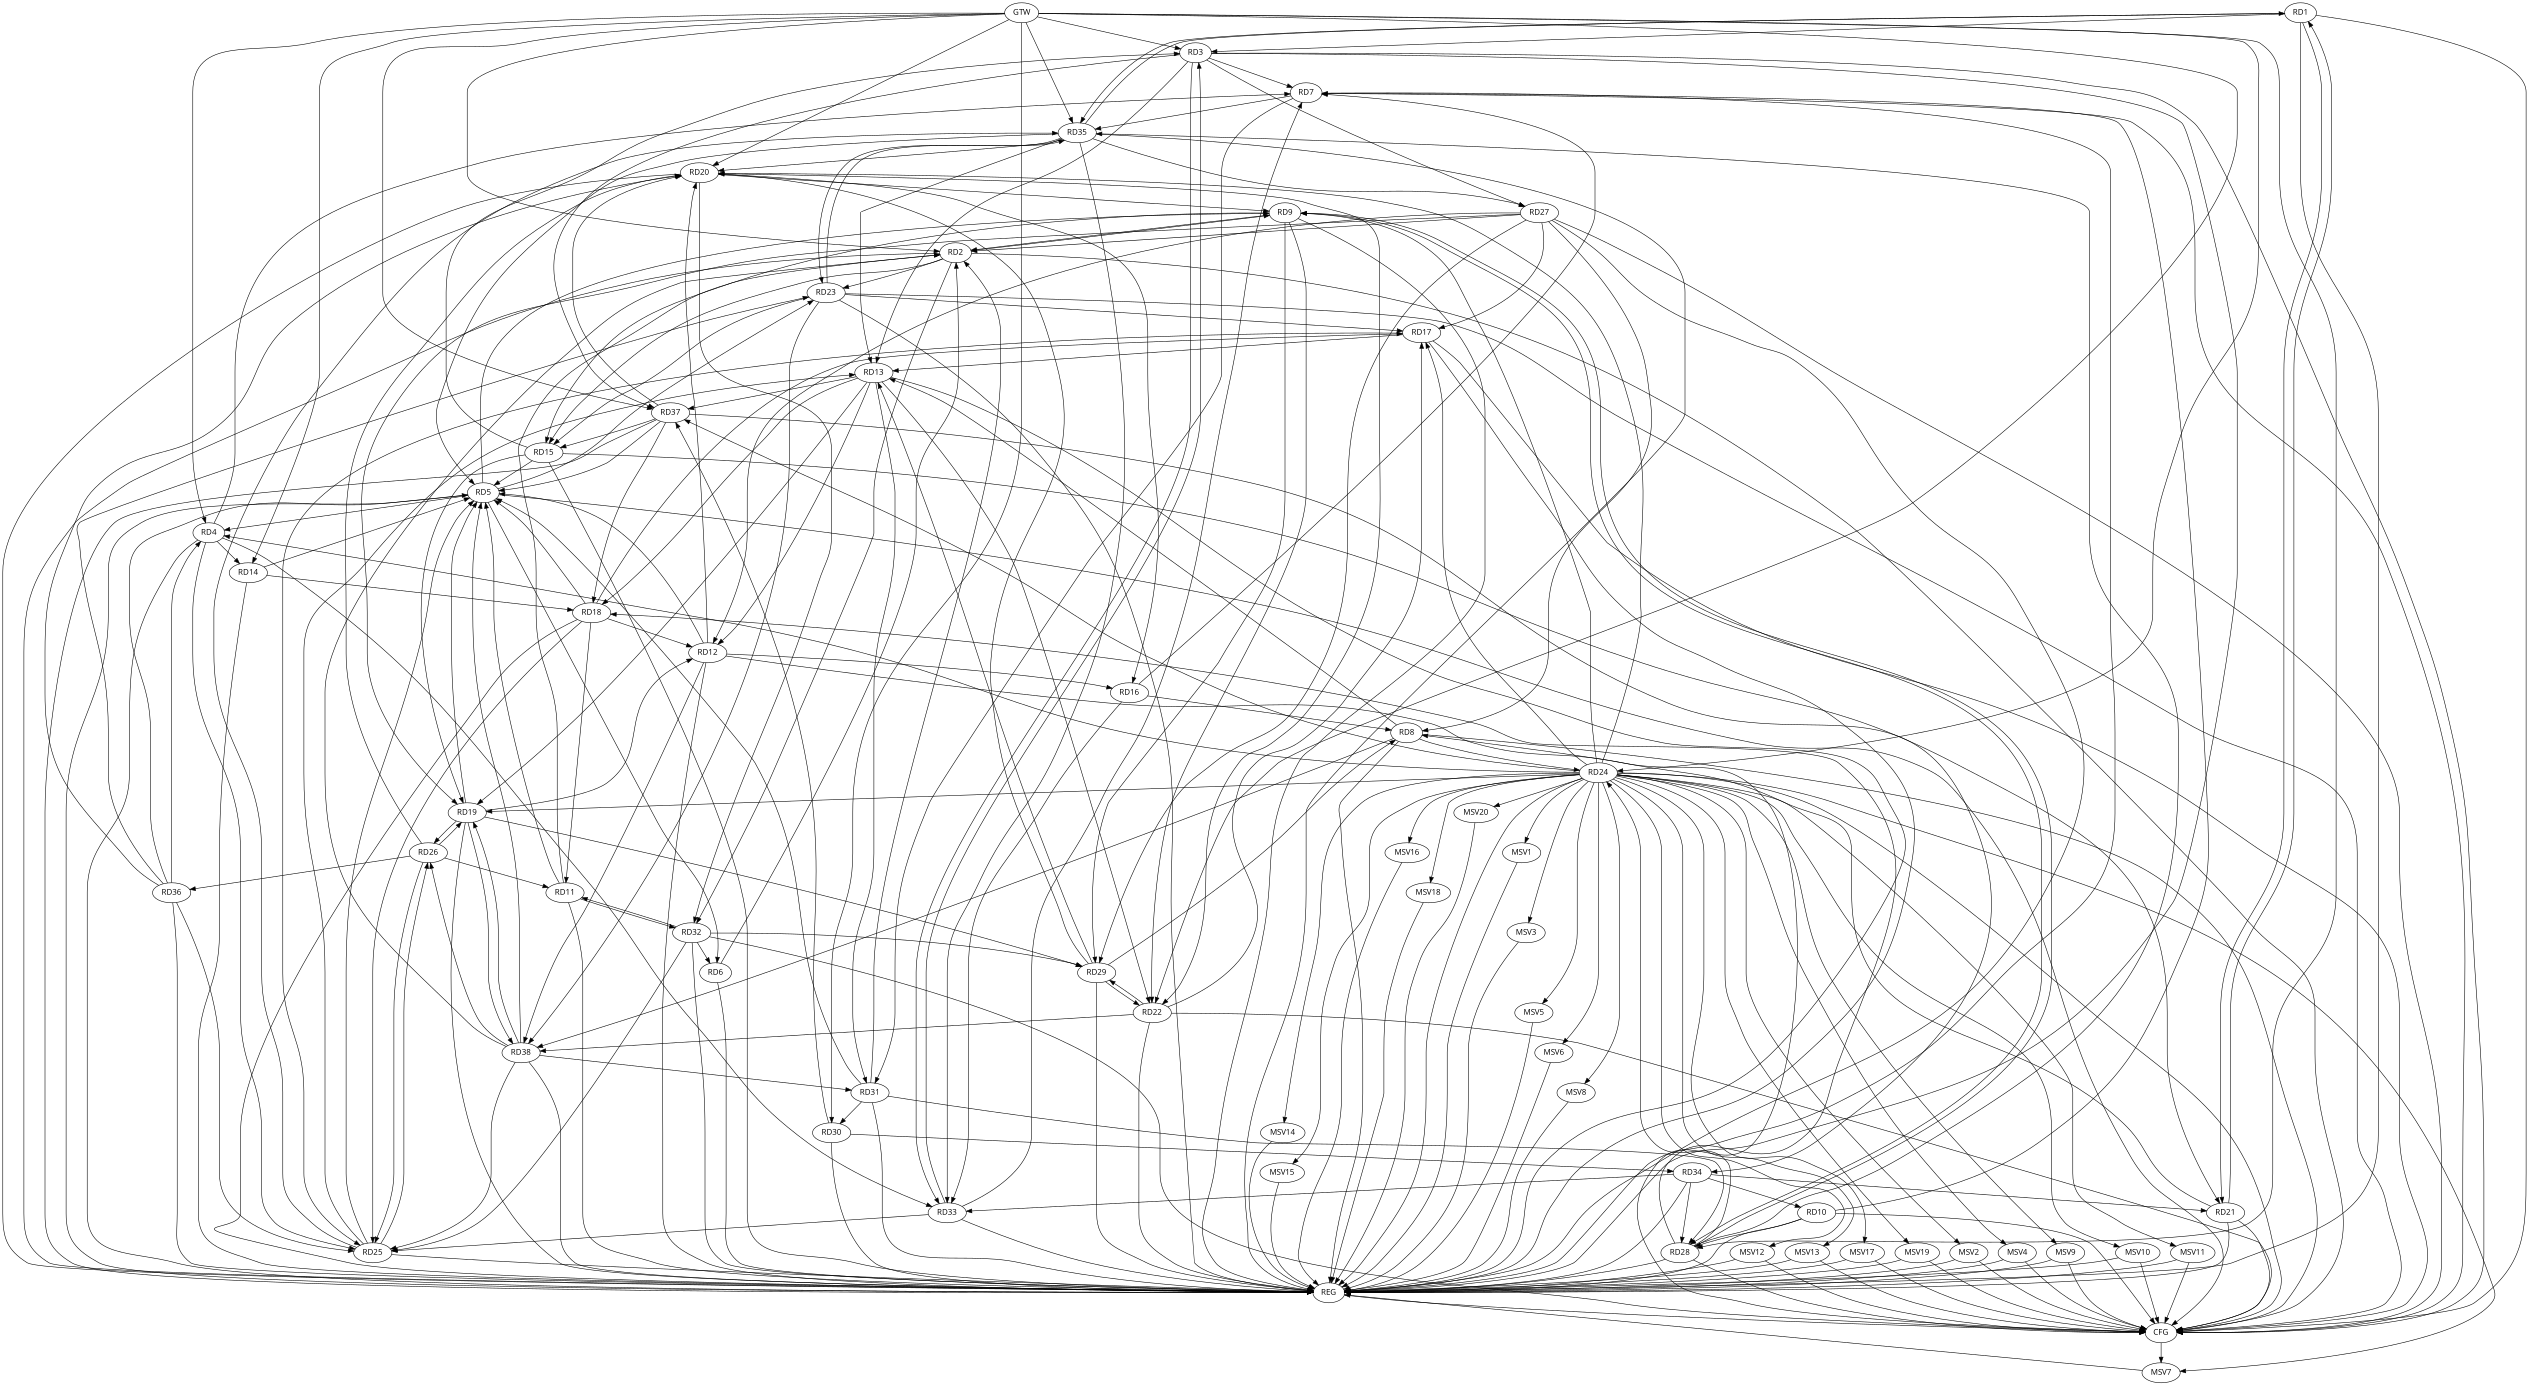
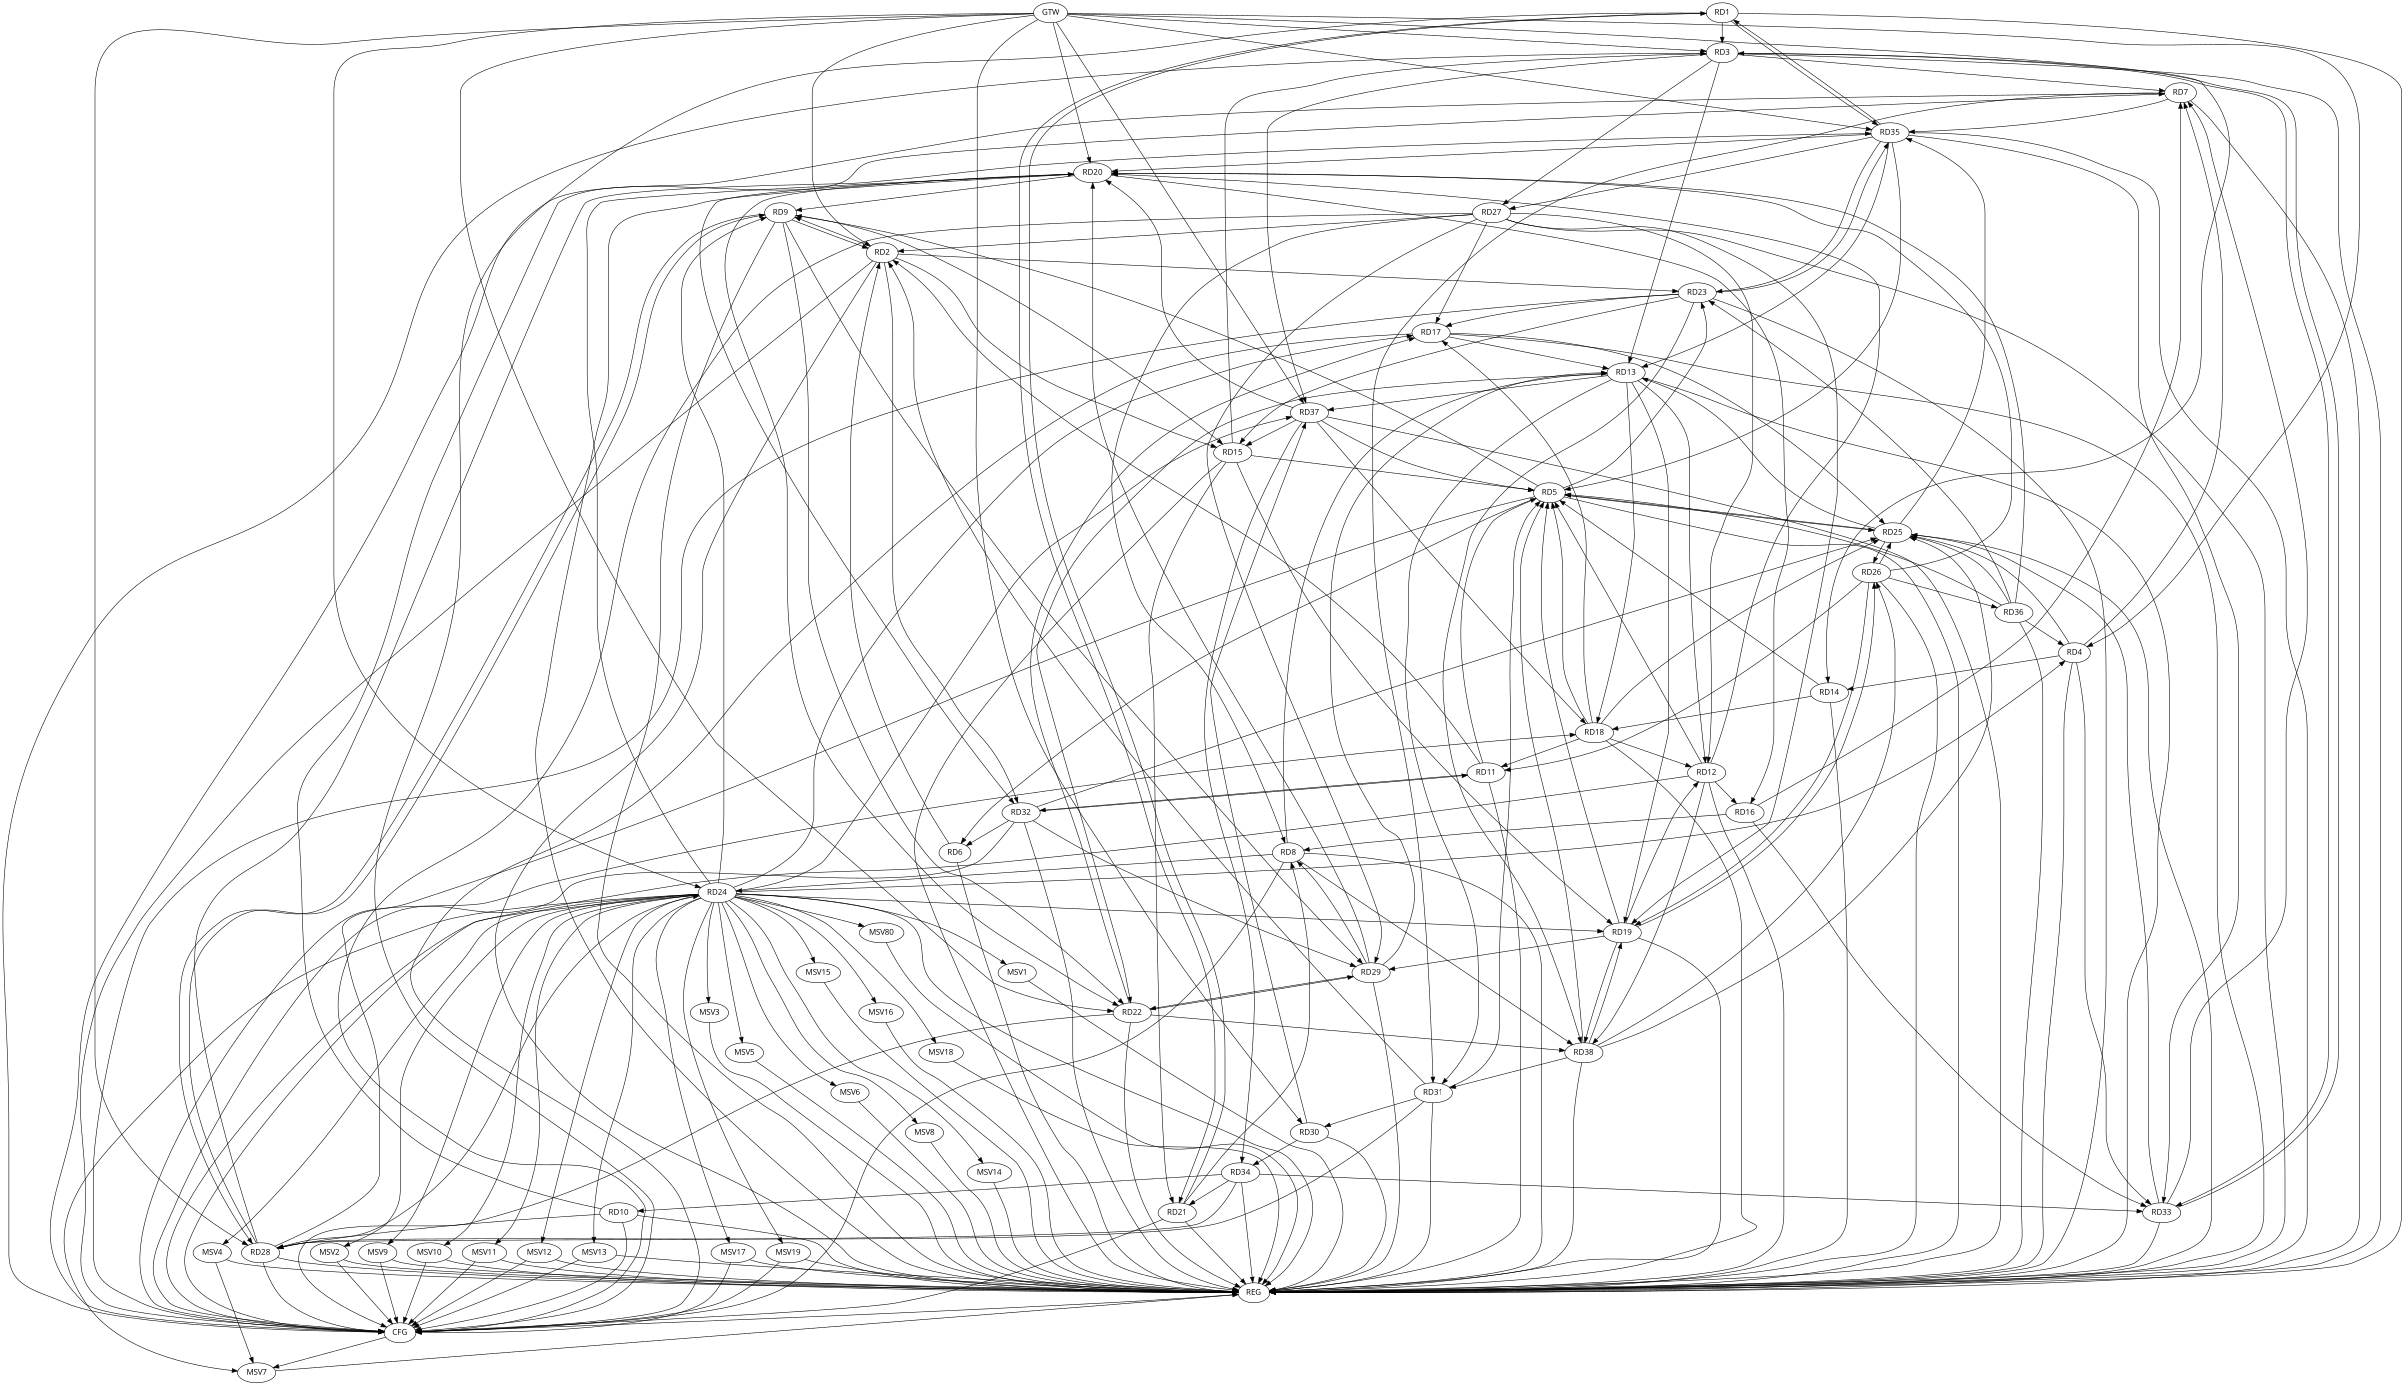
(355, 512) -> (1717, 513)
(412, 521) -> none
(1476, 813) -> (882, 933)
none -> (1915, 1221)
(2078, 1304) -> (232, 1305)
